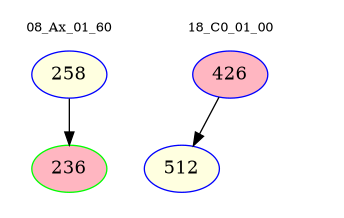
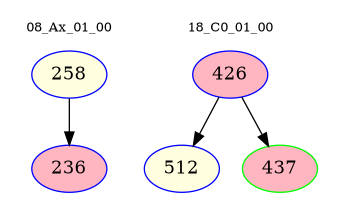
(69, 28) -> (69, 28)
(69, 169) -> (69, 169)
none -> (280, 169)
